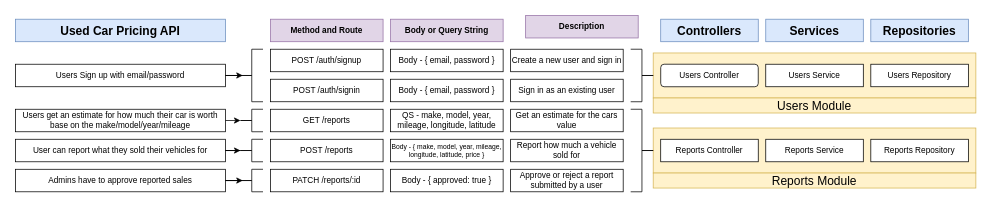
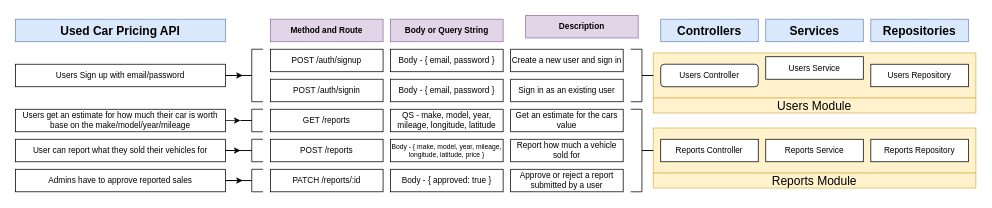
(814, 75) -> (814, 68)
